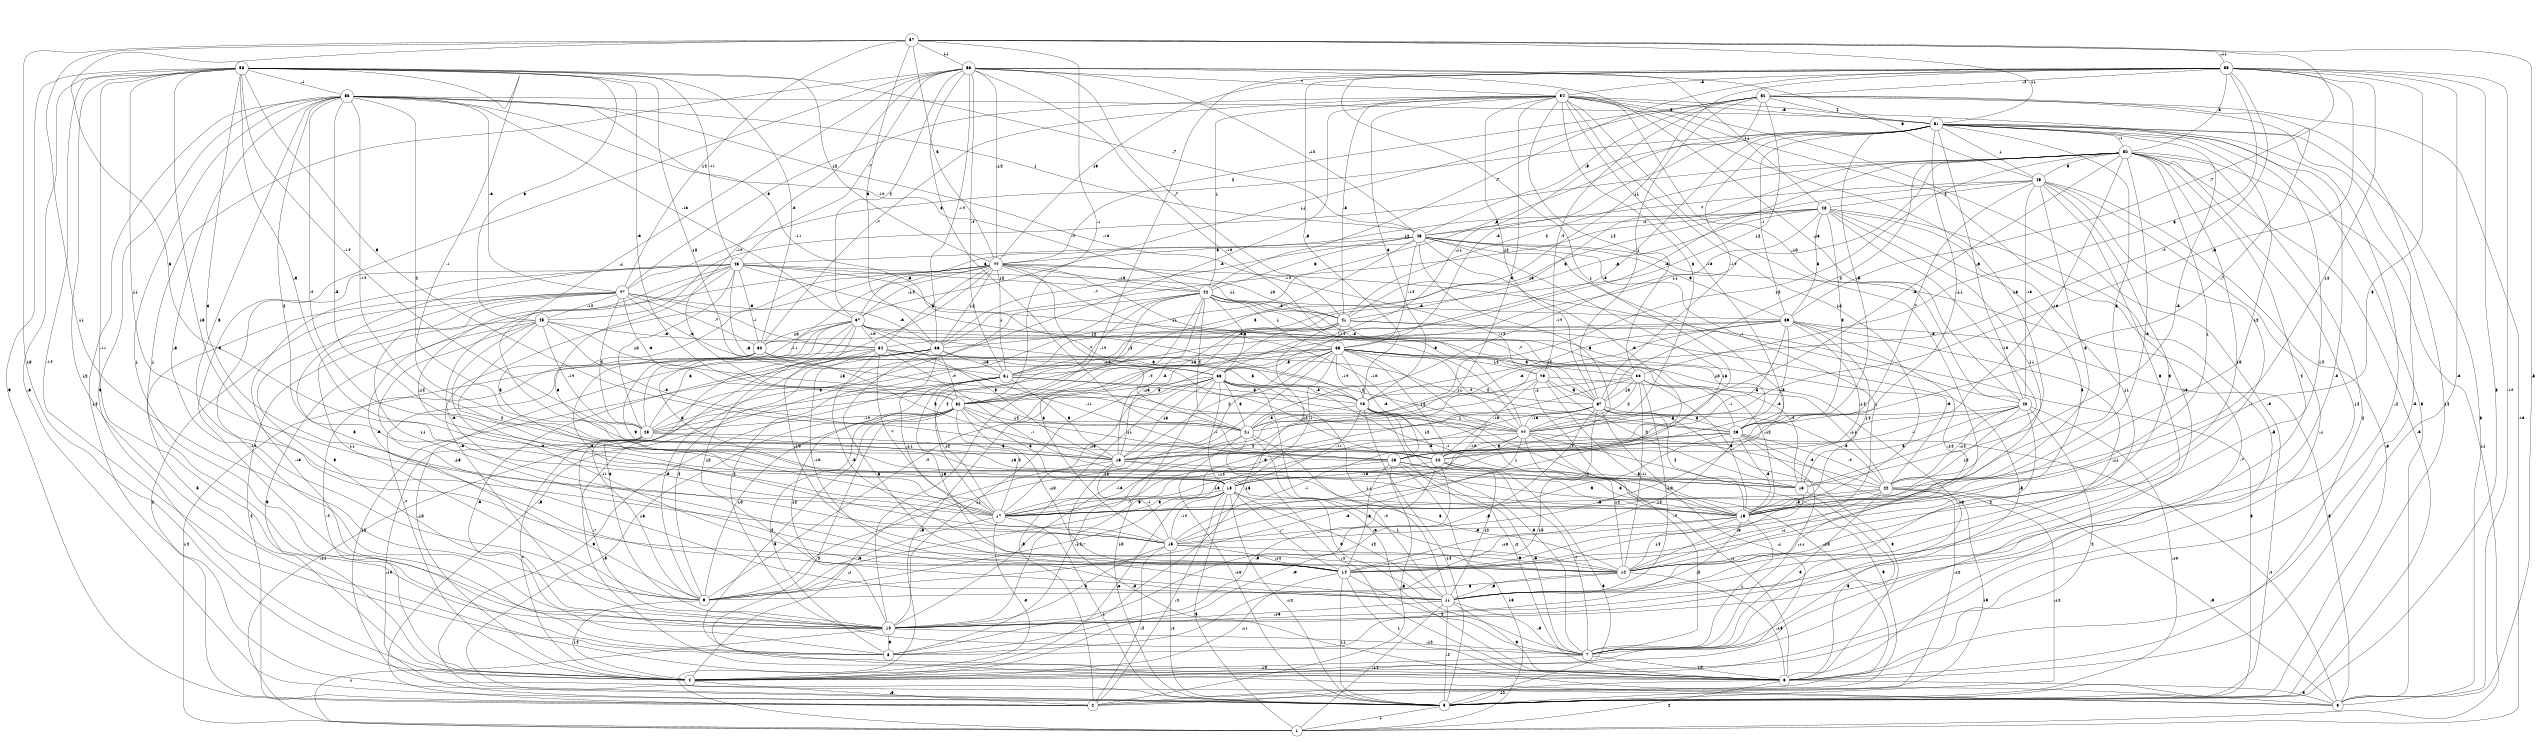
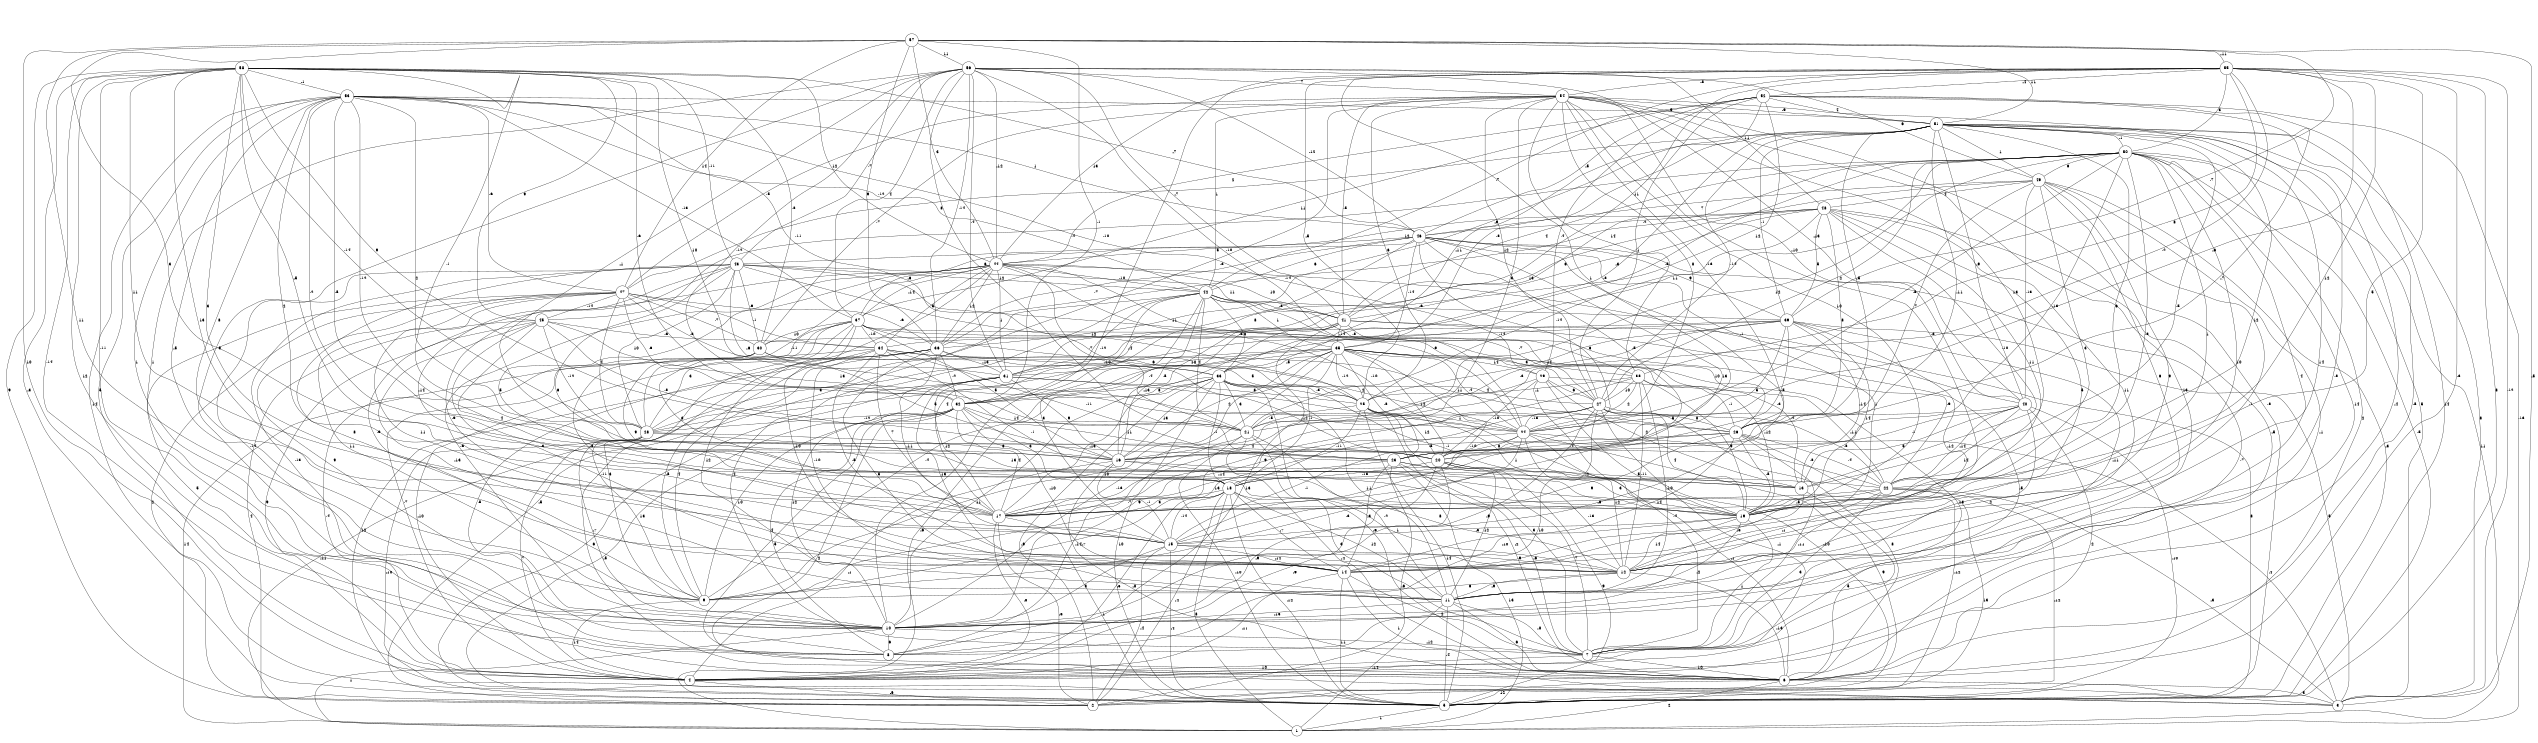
(1599, 404) -> (1599, 404)
none -> (1548, 487)
(857, 557) -> (1058, 608)
